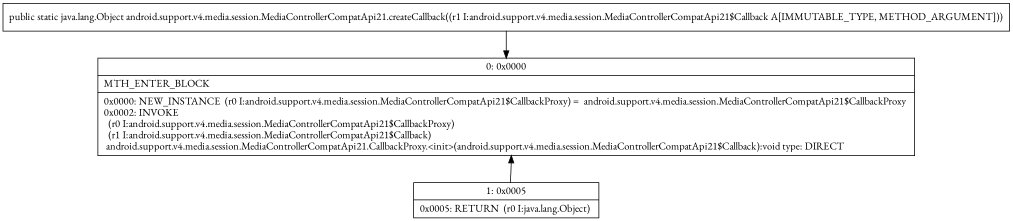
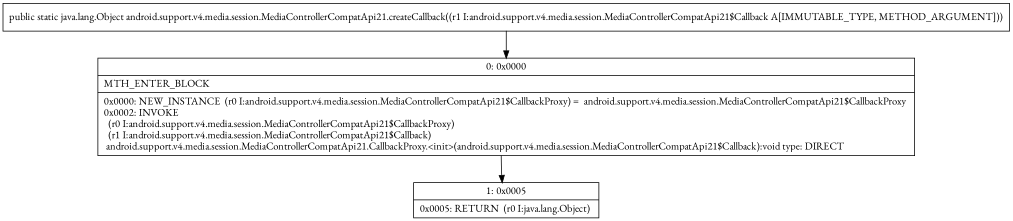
(511, 173) -> (501, 165)
